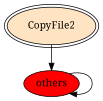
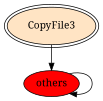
(52, 26) -> (52, 26)
